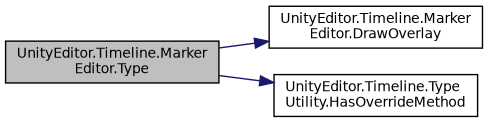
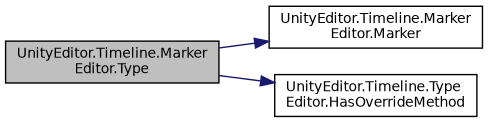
(376, 27) -> (376, 27)
(376, 96) -> (376, 96)
